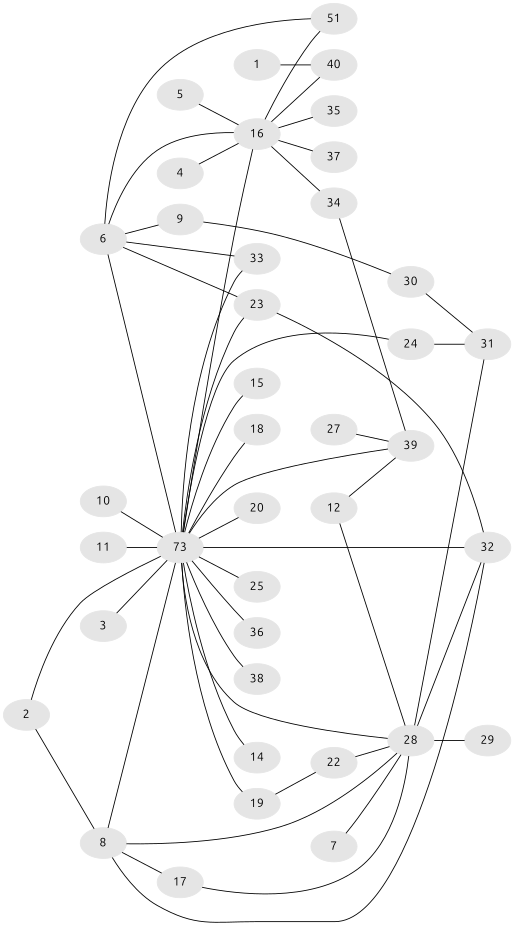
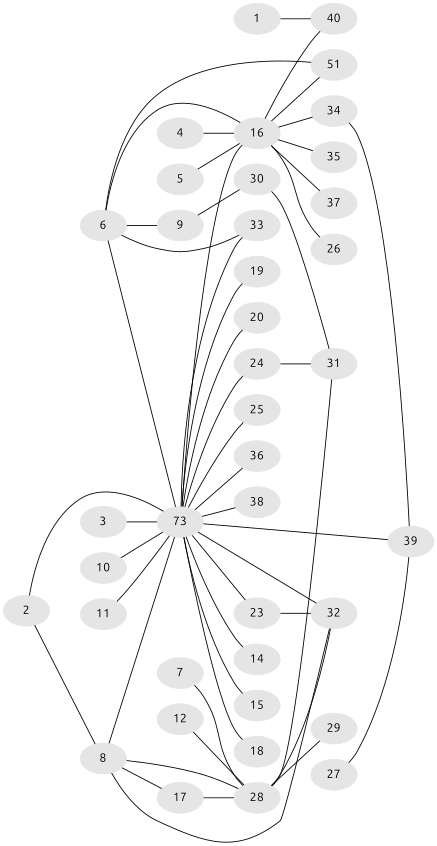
none -> (334, 249)
(180, 272) -> none
(372, 477) -> none
(237, 704) -> none
(334, 763) -> none
